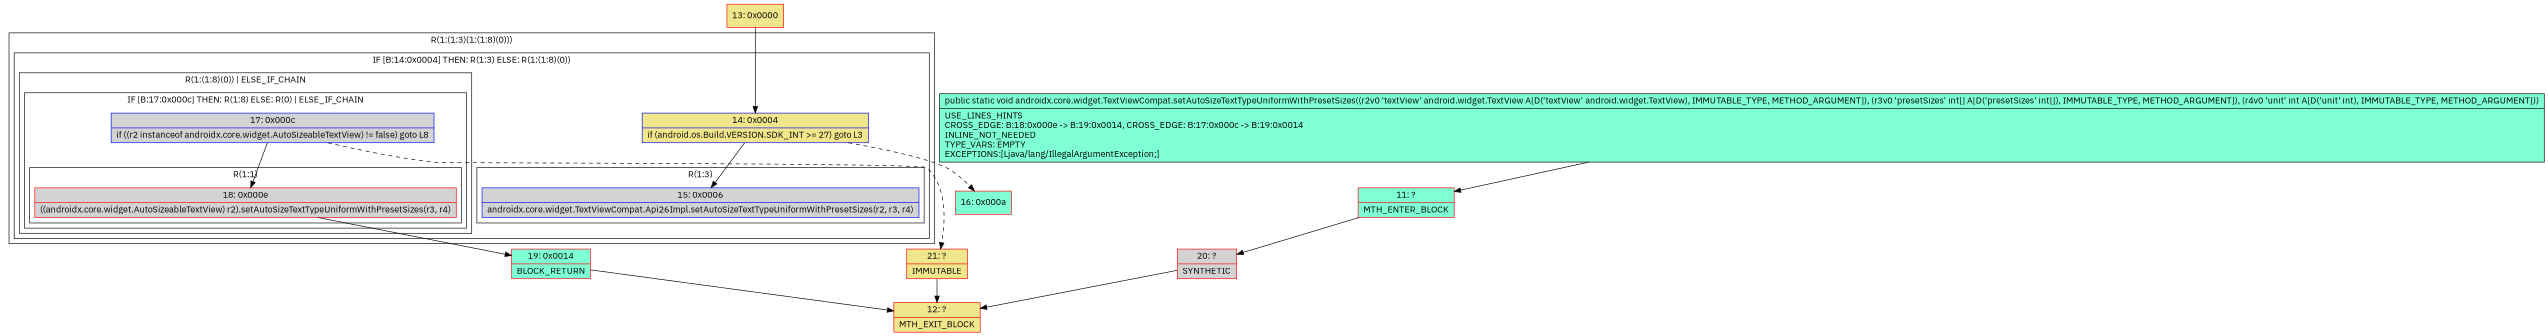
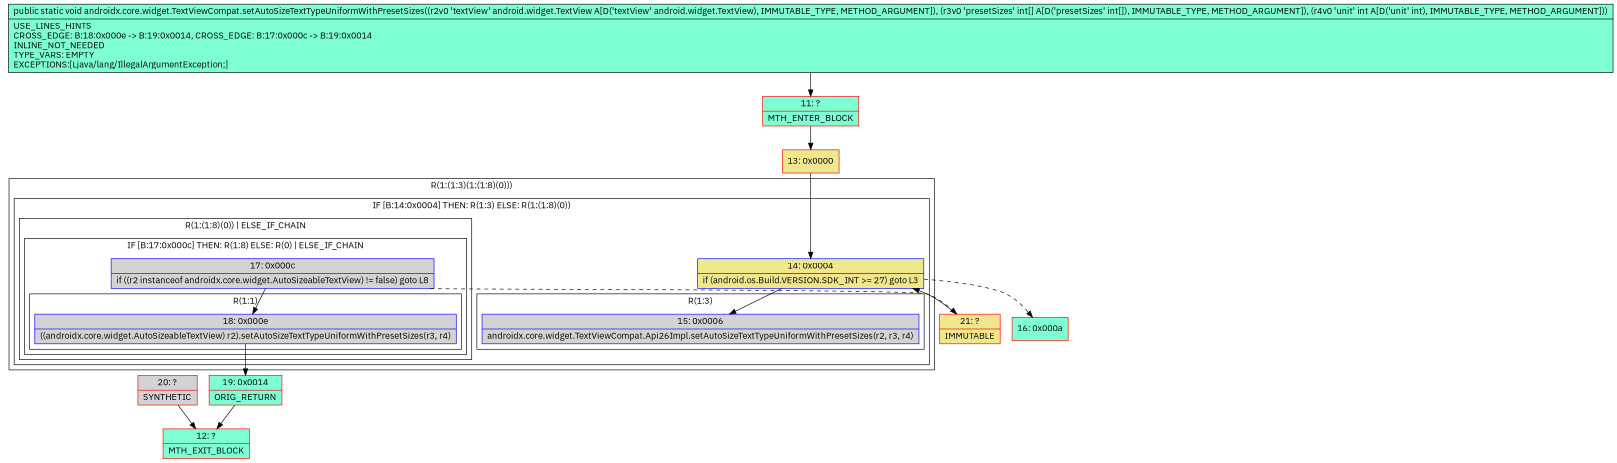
(246, 203) -> (246, 329)
(1301, 235) -> (811, 135)
(551, 271) -> (246, 397)
(937, 287) -> (939, 300)
(937, 317) -> (206, 444)
